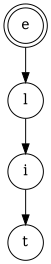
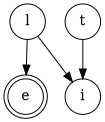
(26, 60) -> (27, 52)
(26, 202) -> (83, 54)
